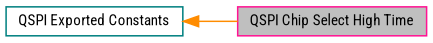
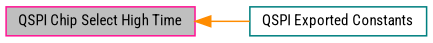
(218, 21) -> (230, 21)
